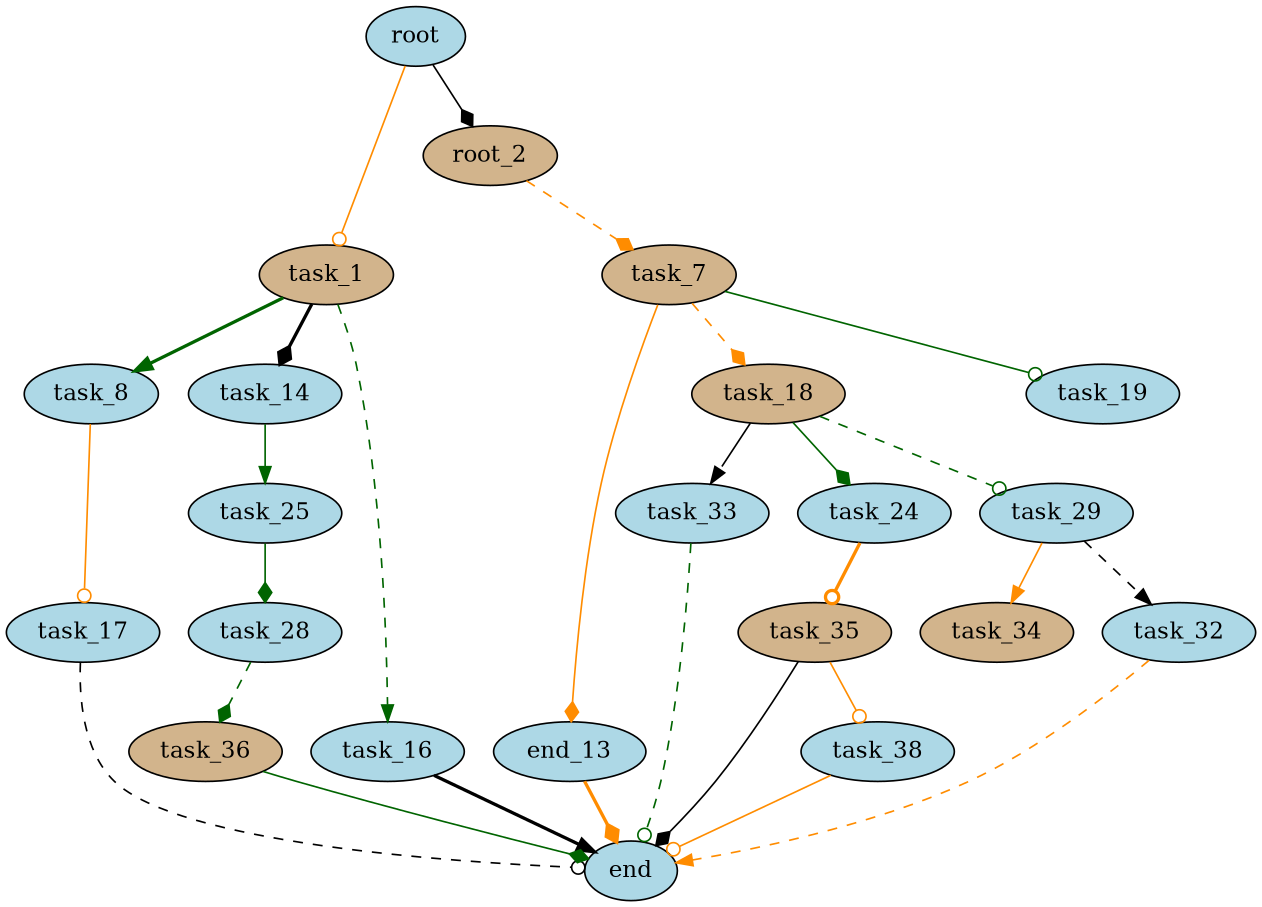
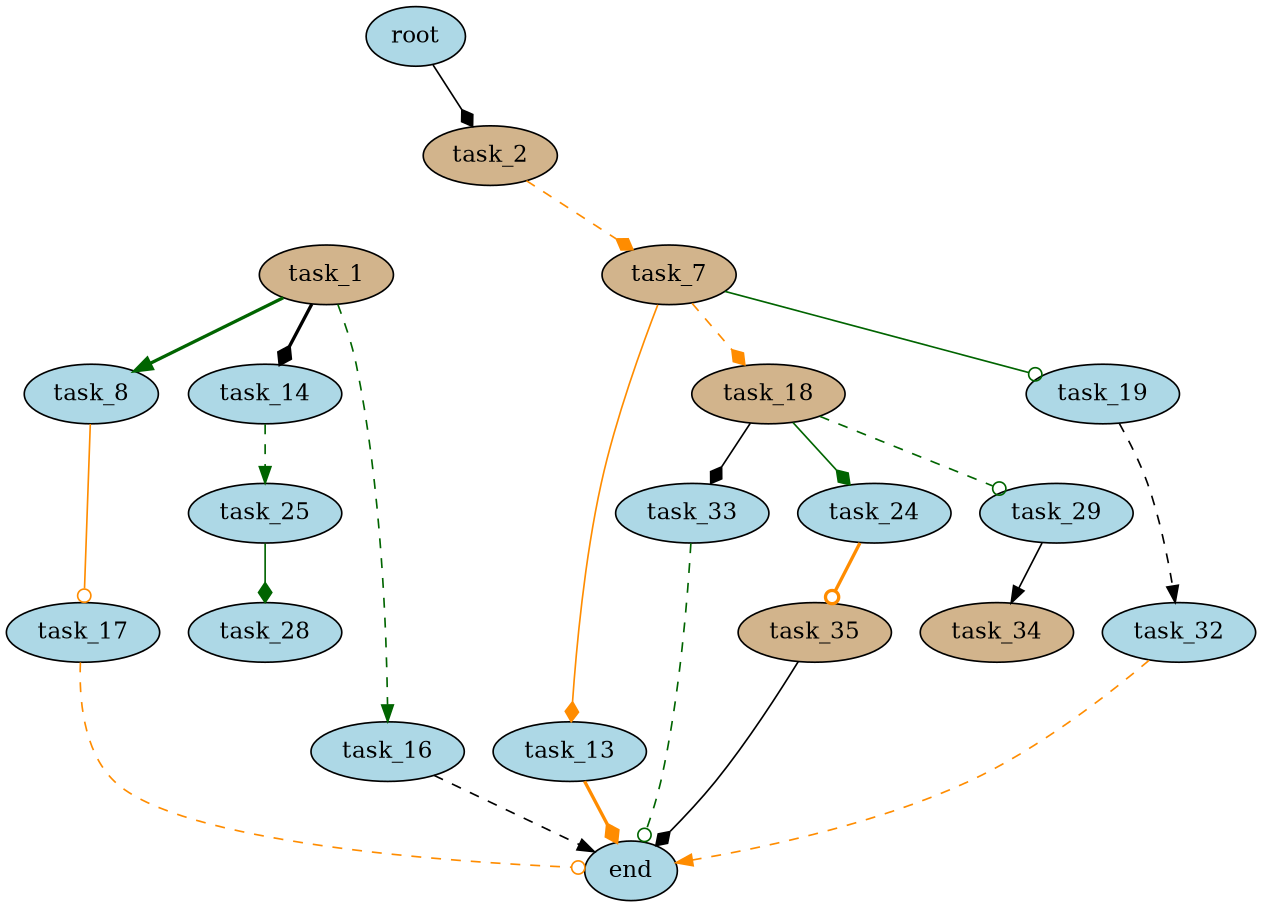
(373, 149) -> none
(490, 156) -> (490, 156)
(736, 445) -> (736, 445)
(265, 446) -> (265, 446)
(1030, 565) -> (1030, 565)
(1112, 567) -> (1154, 502)
(206, 752) -> none
(570, 752) -> (570, 752)
(878, 752) -> none
(507, 810) -> (507, 810)
(275, 838) -> (275, 838)
